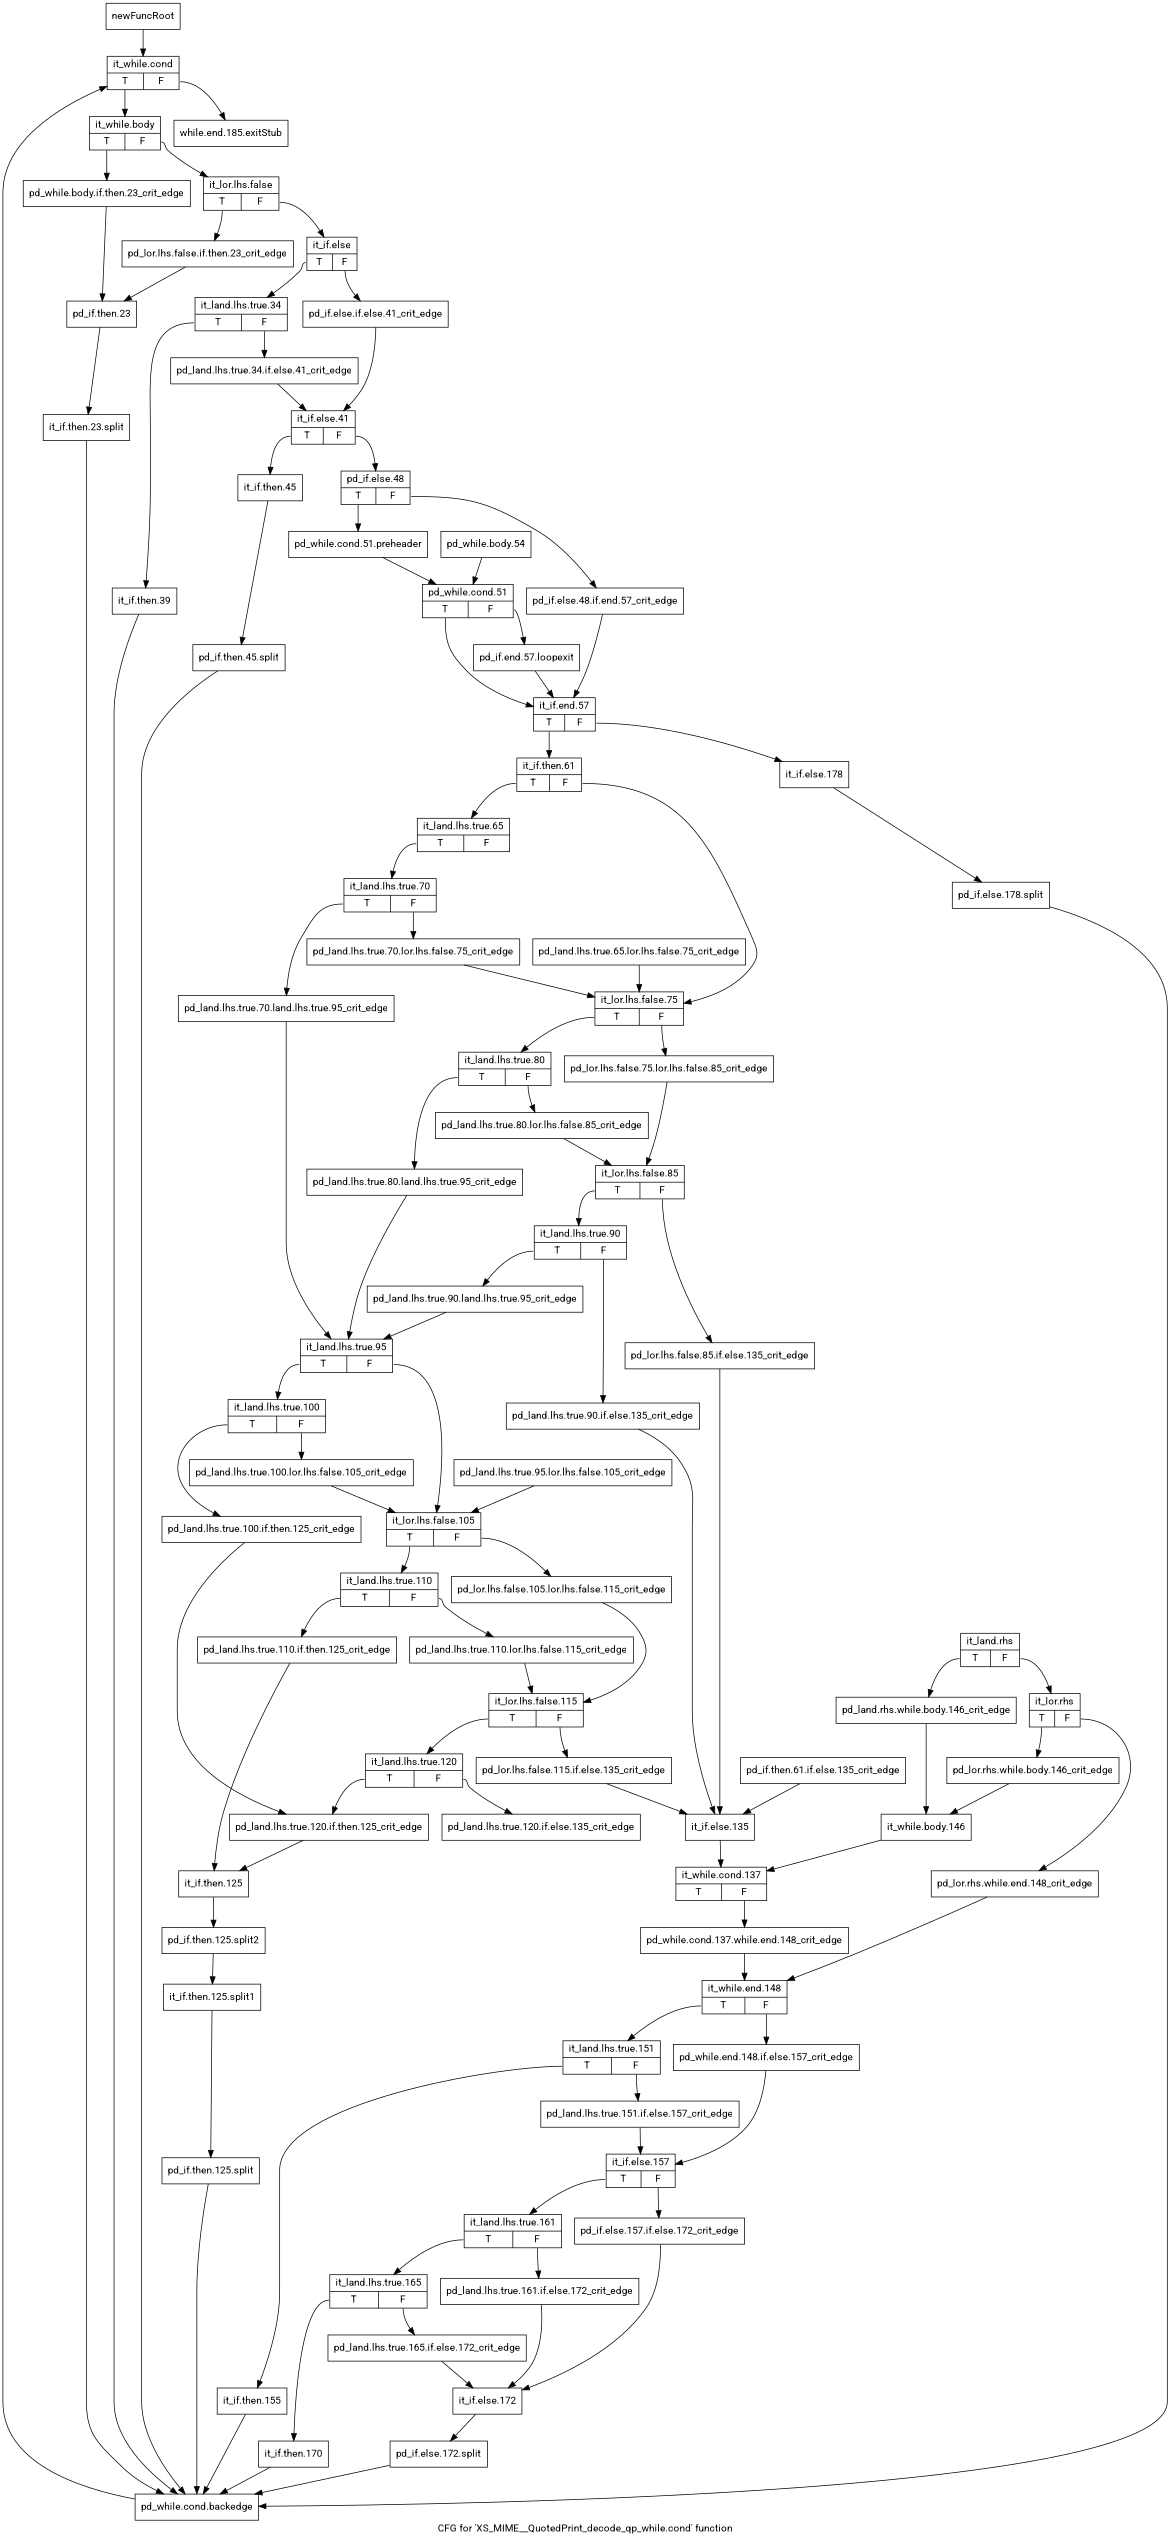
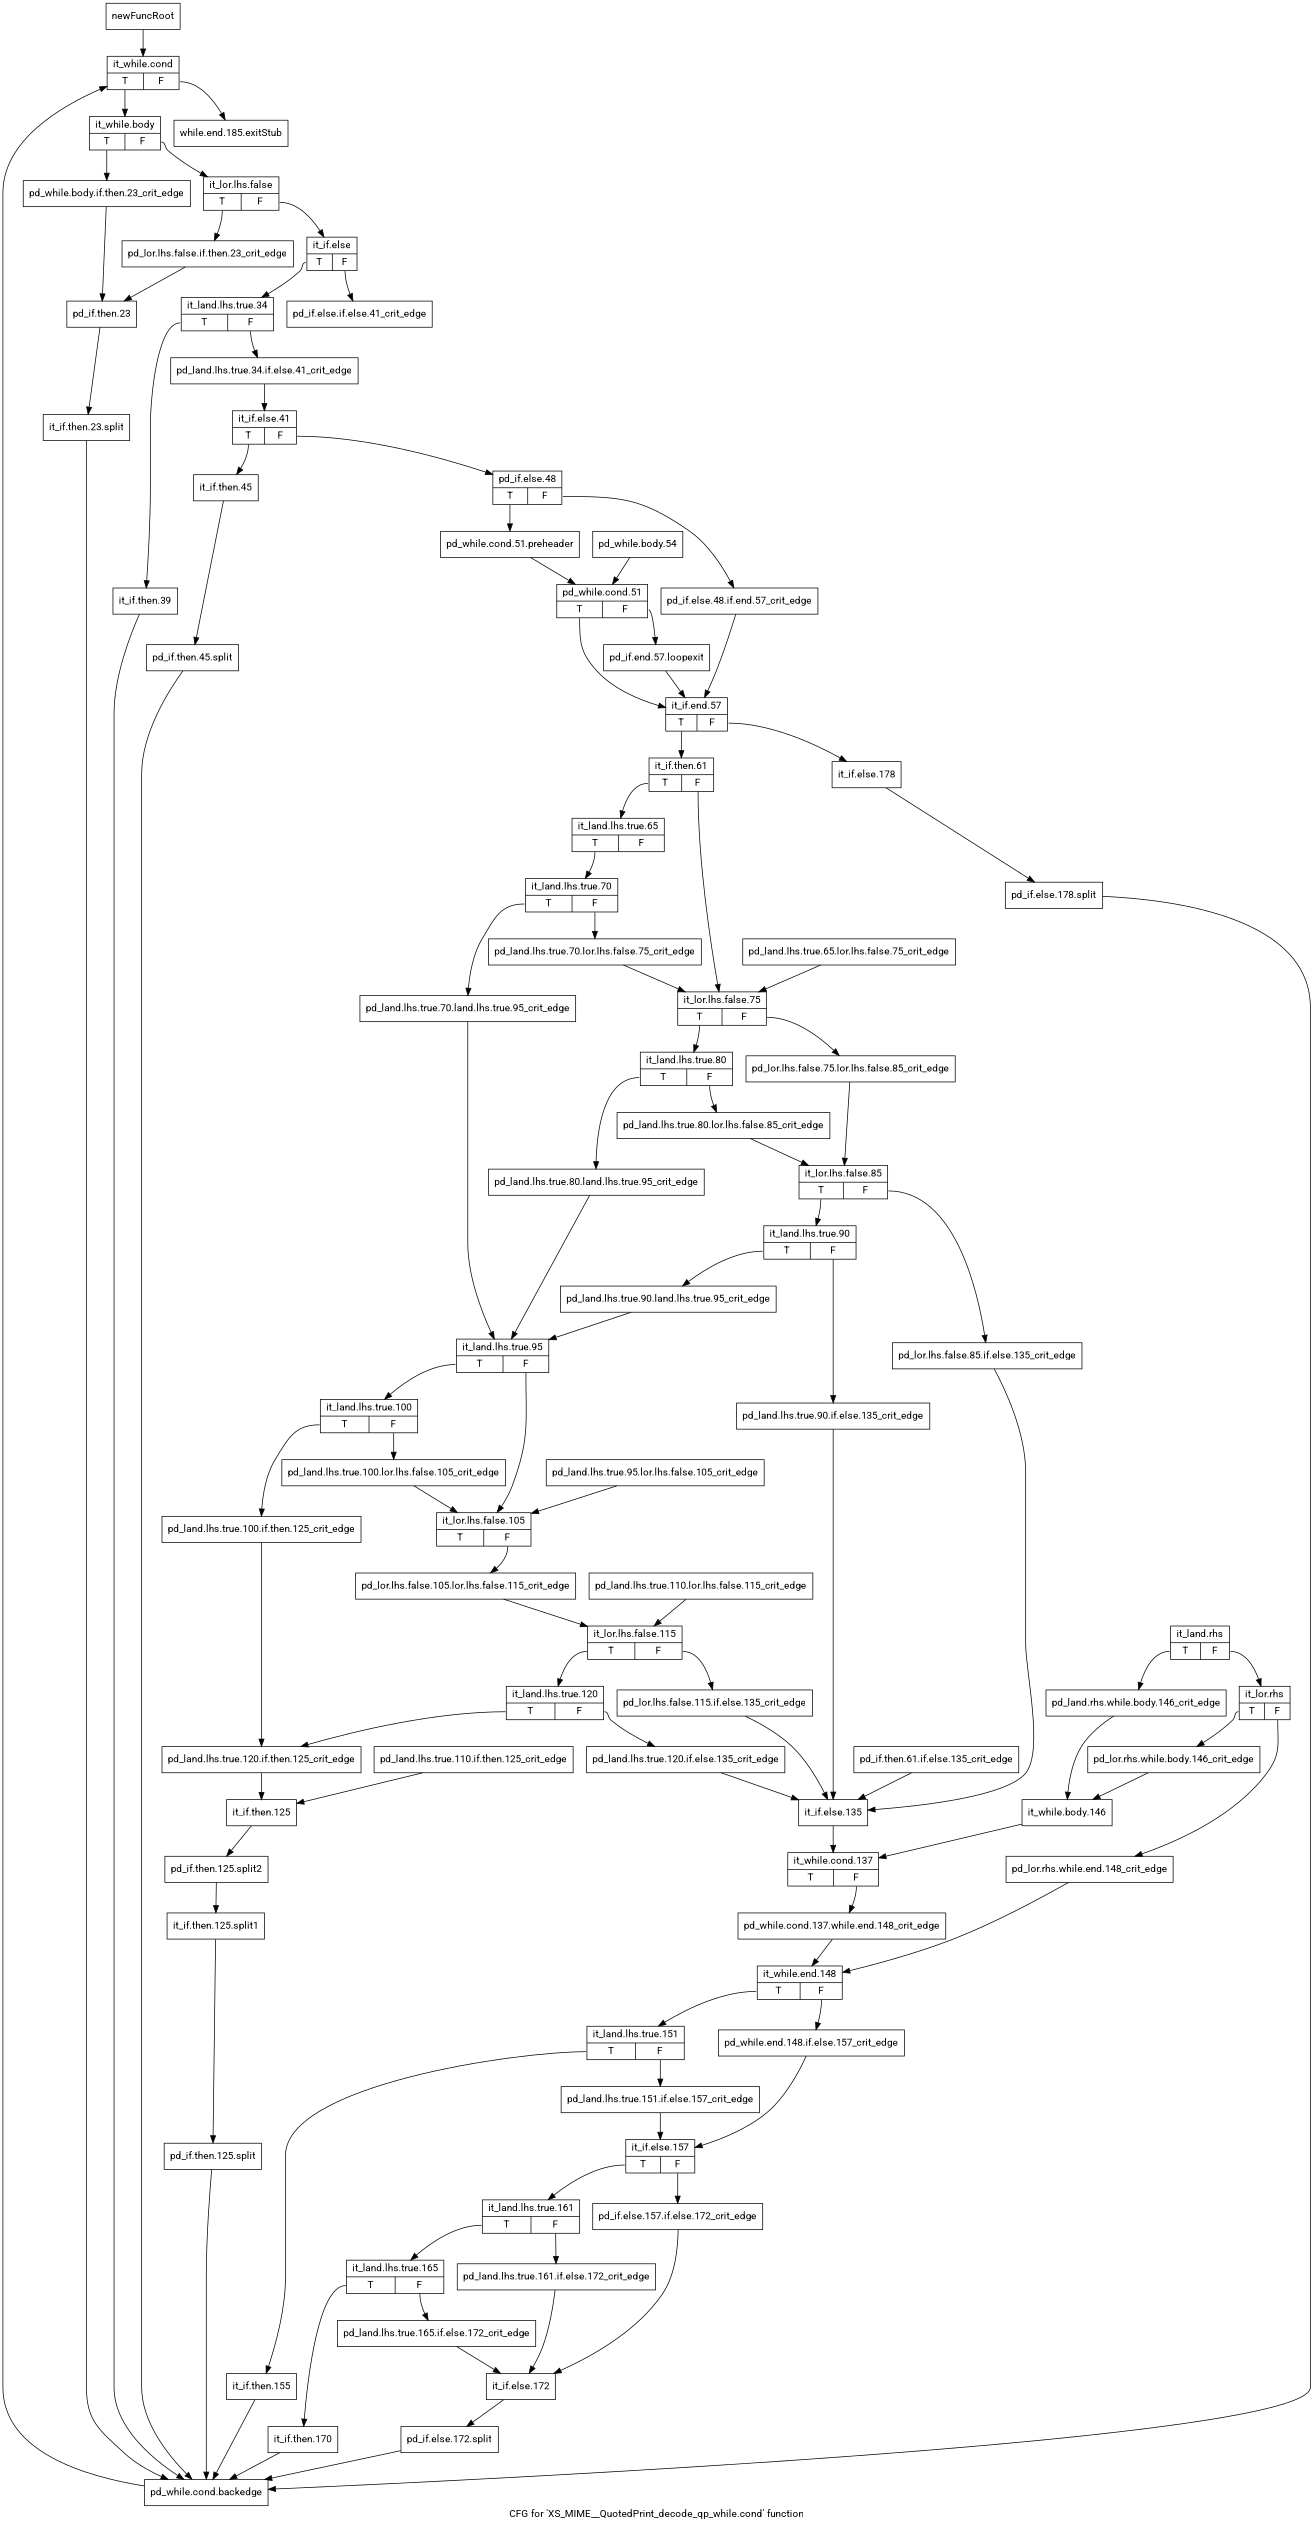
(370, 369) -> none
(389, 1590) -> none
none -> (756, 1785)
